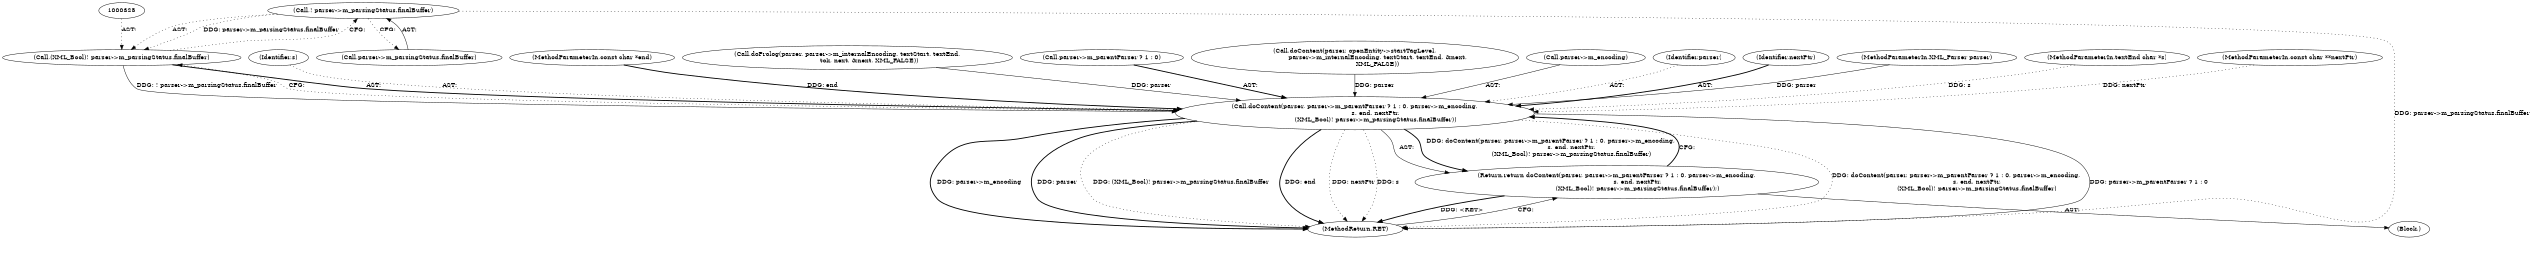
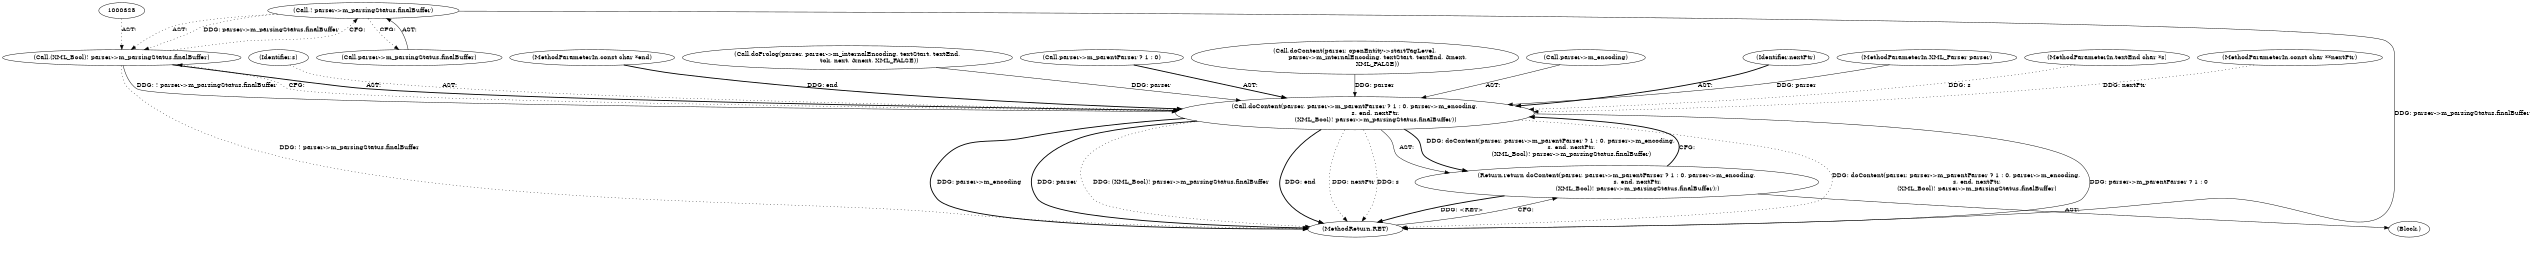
(2003, 23) -> (2003, 23)
(1694, 58) -> none
none -> (695, 201)
